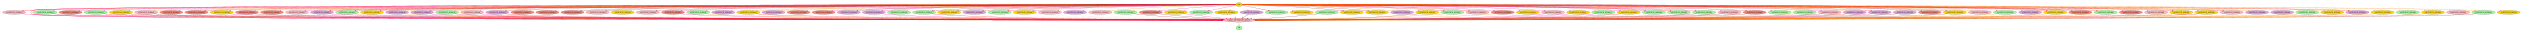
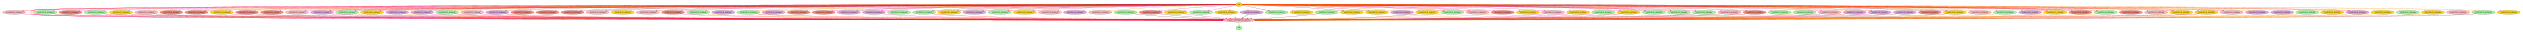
(748, 12) -> (748, 12)
